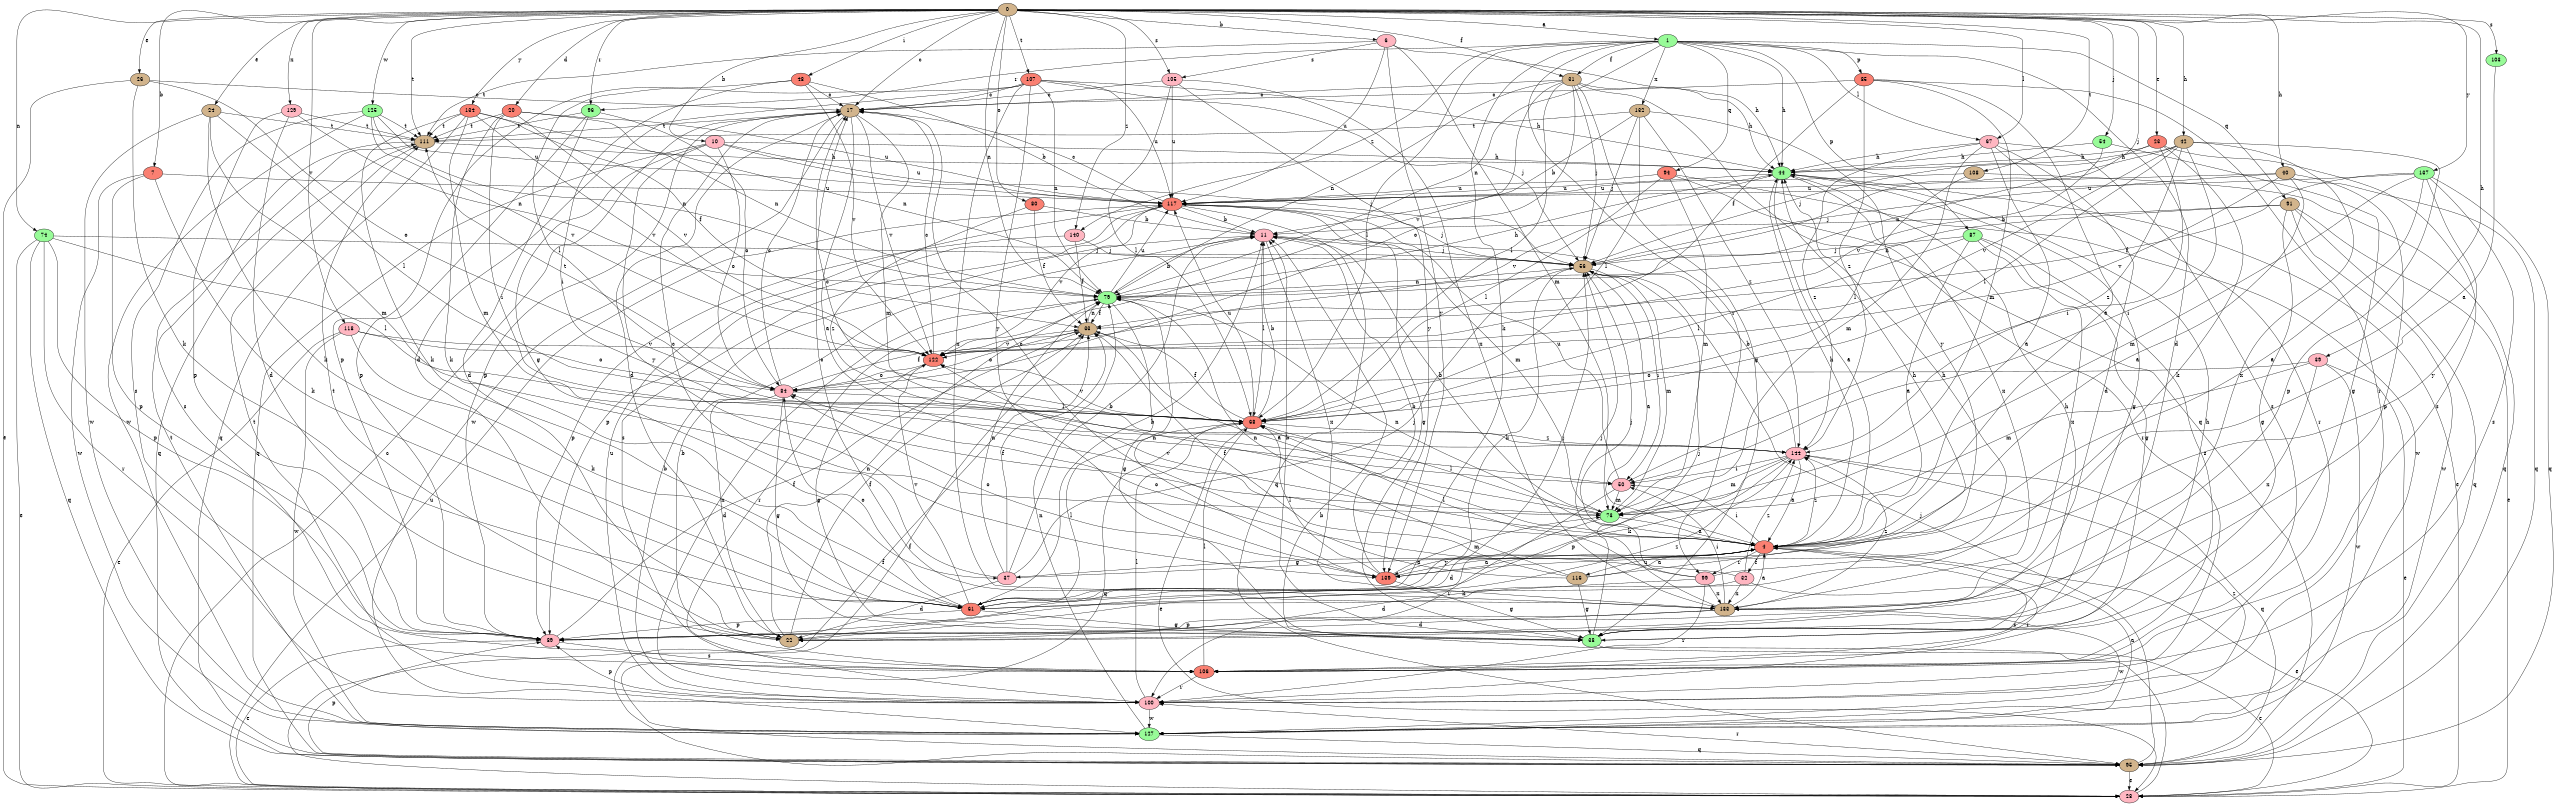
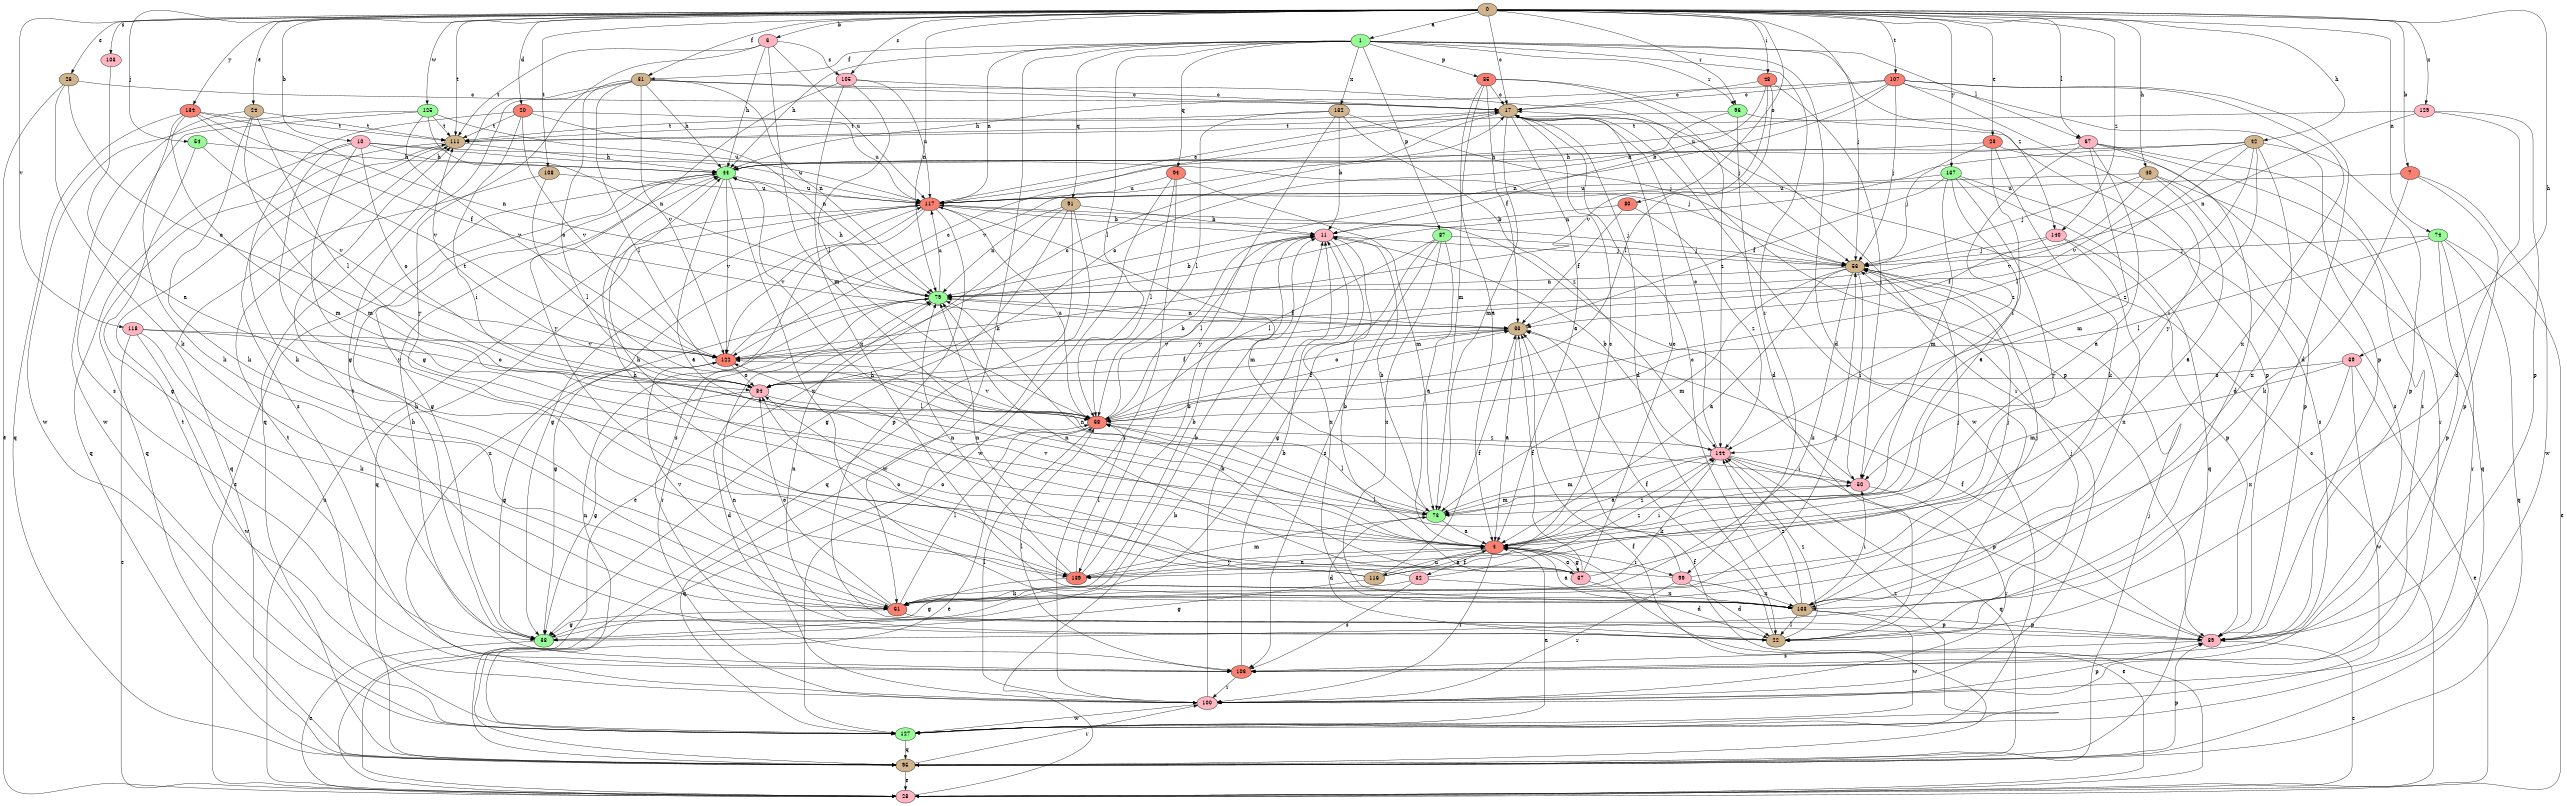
(2496, 60) -> (111, 60)
(1393, 203) -> (1009, 57)
none -> (2085, 495)
(1421, 625) -> (1791, 625)
